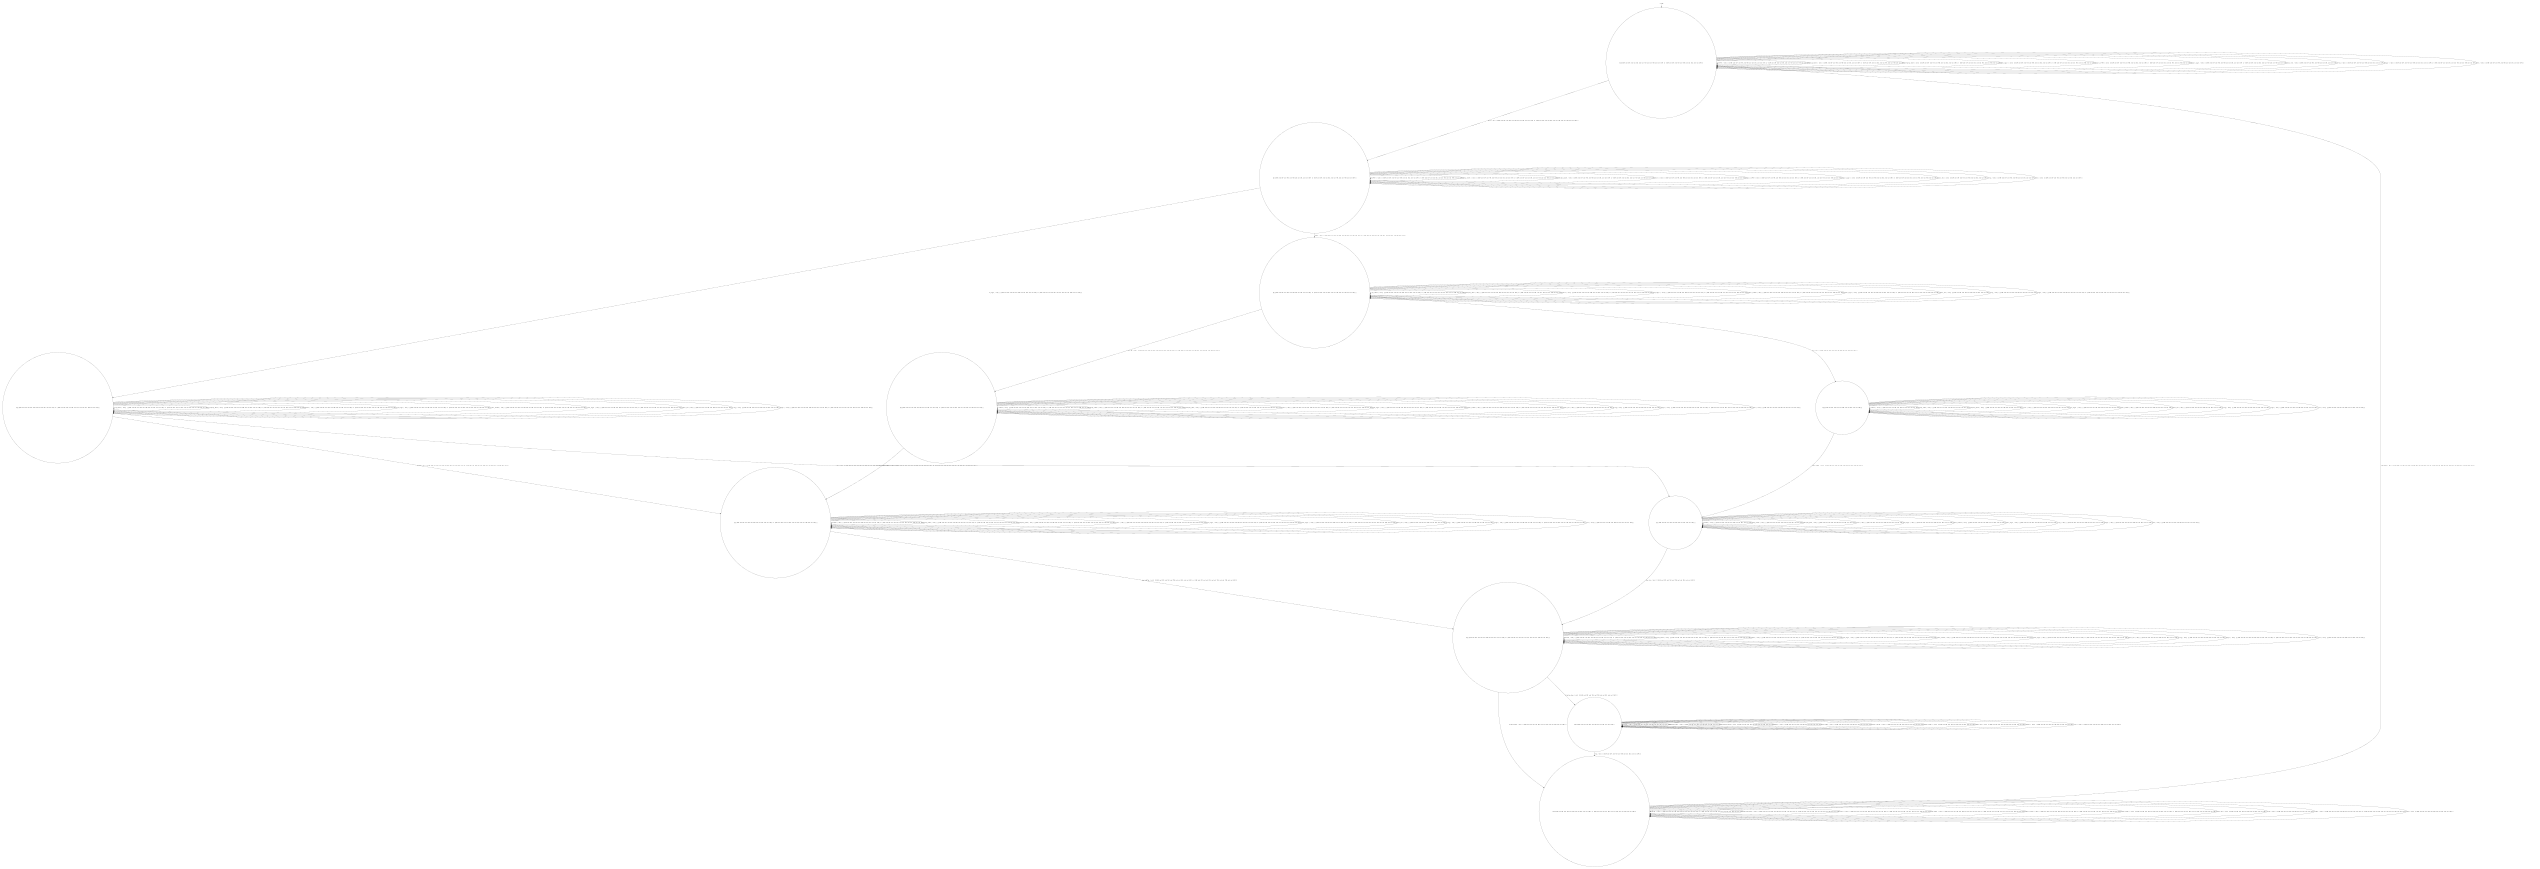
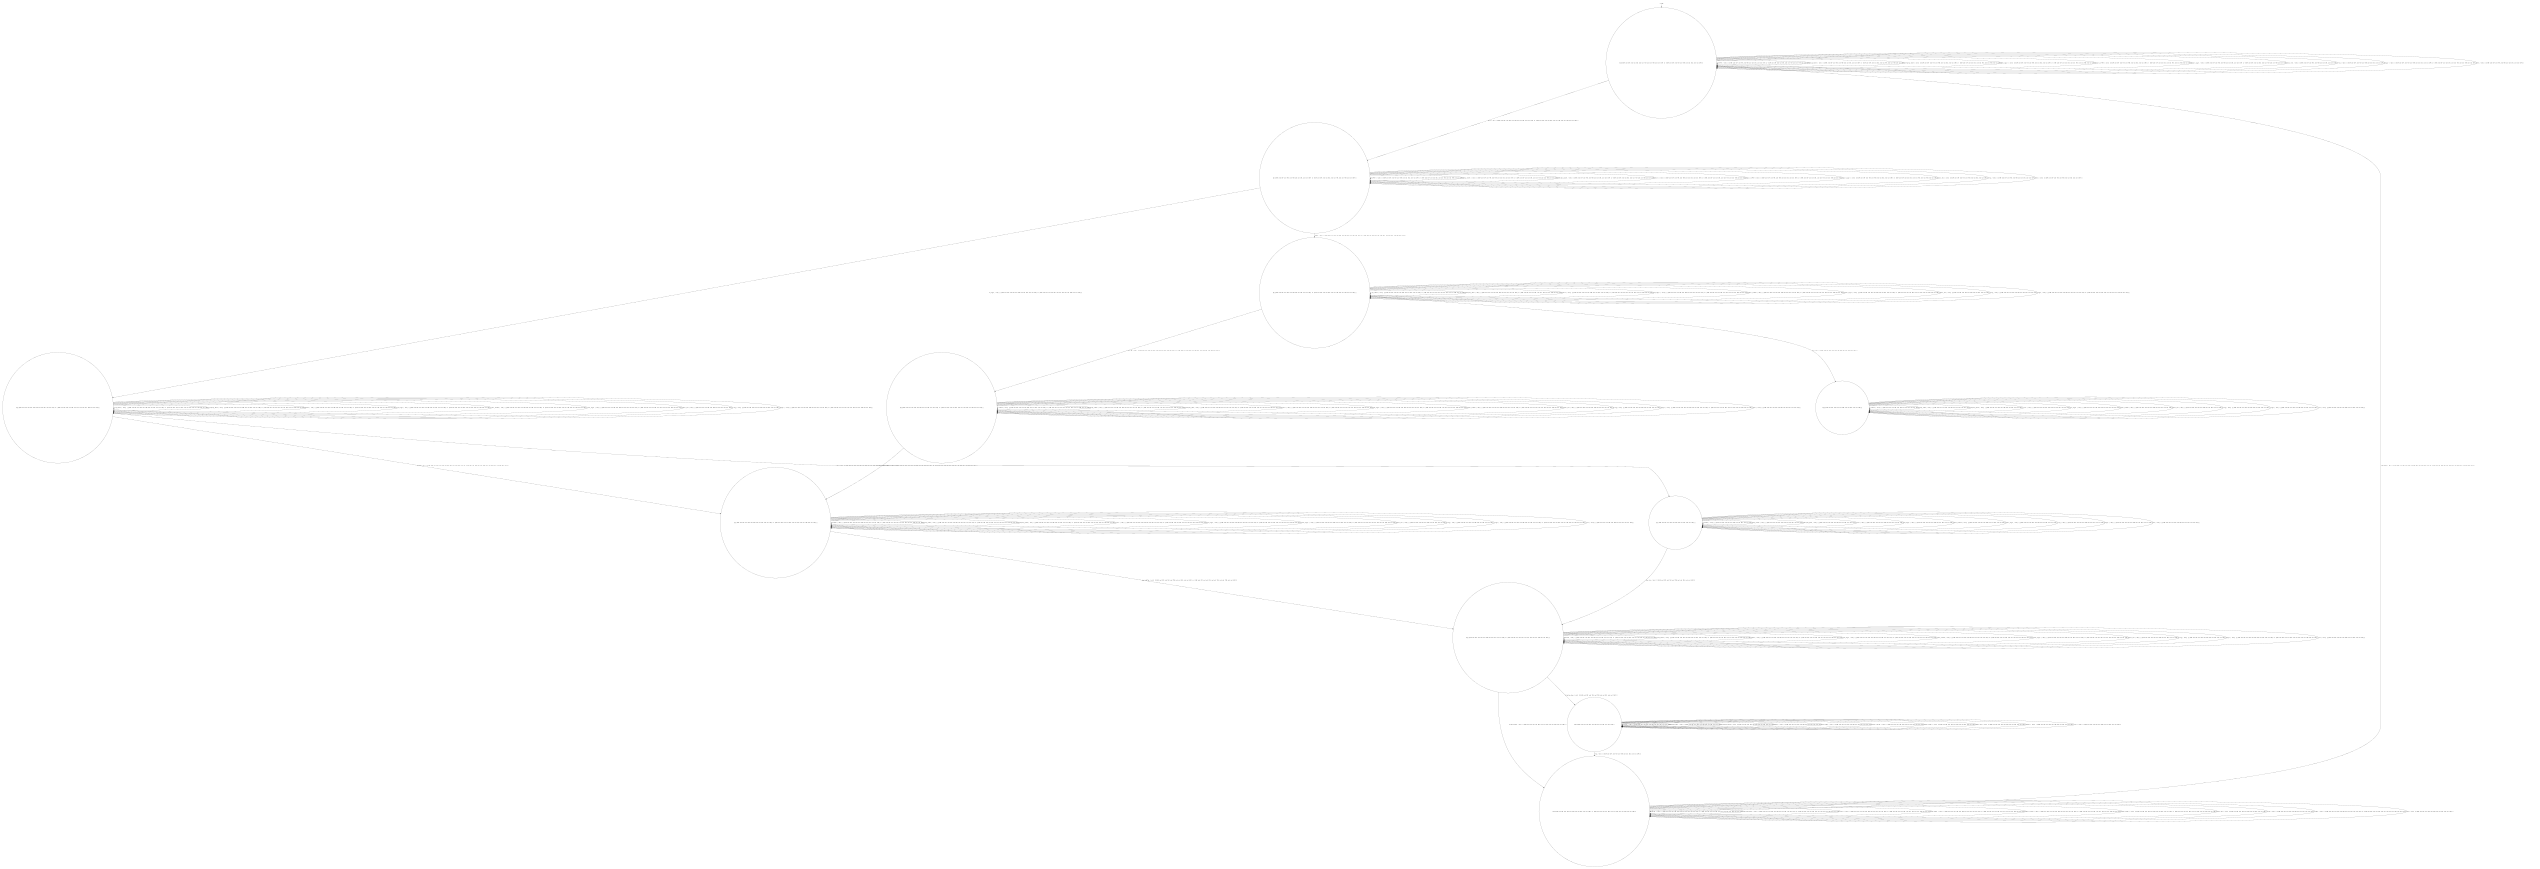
(1778, 489) -> none
